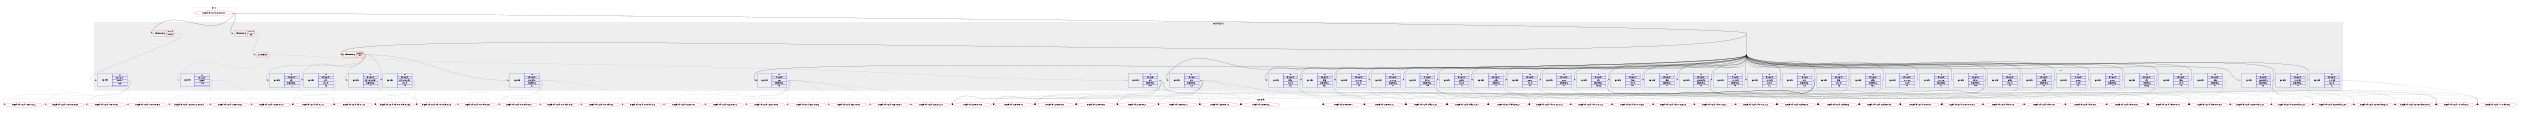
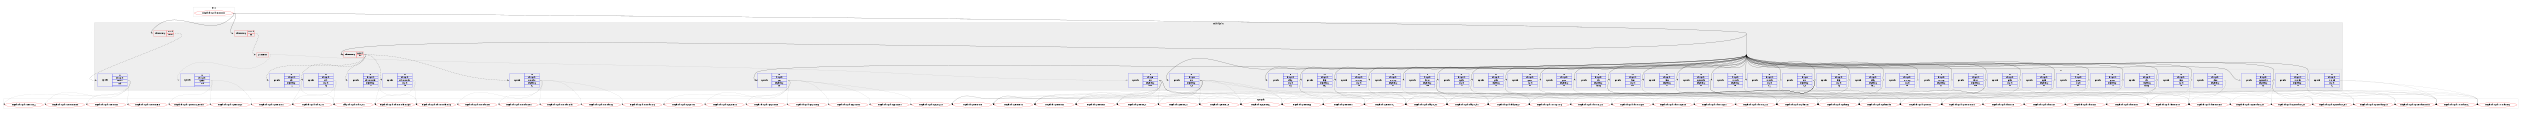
(354, 105) -> (354, 105)
(1261, 105) -> (1261, 105)
none -> (1302, 105)
(1549, 105) -> (1549, 105)
(1797, 105) -> (1797, 105)
